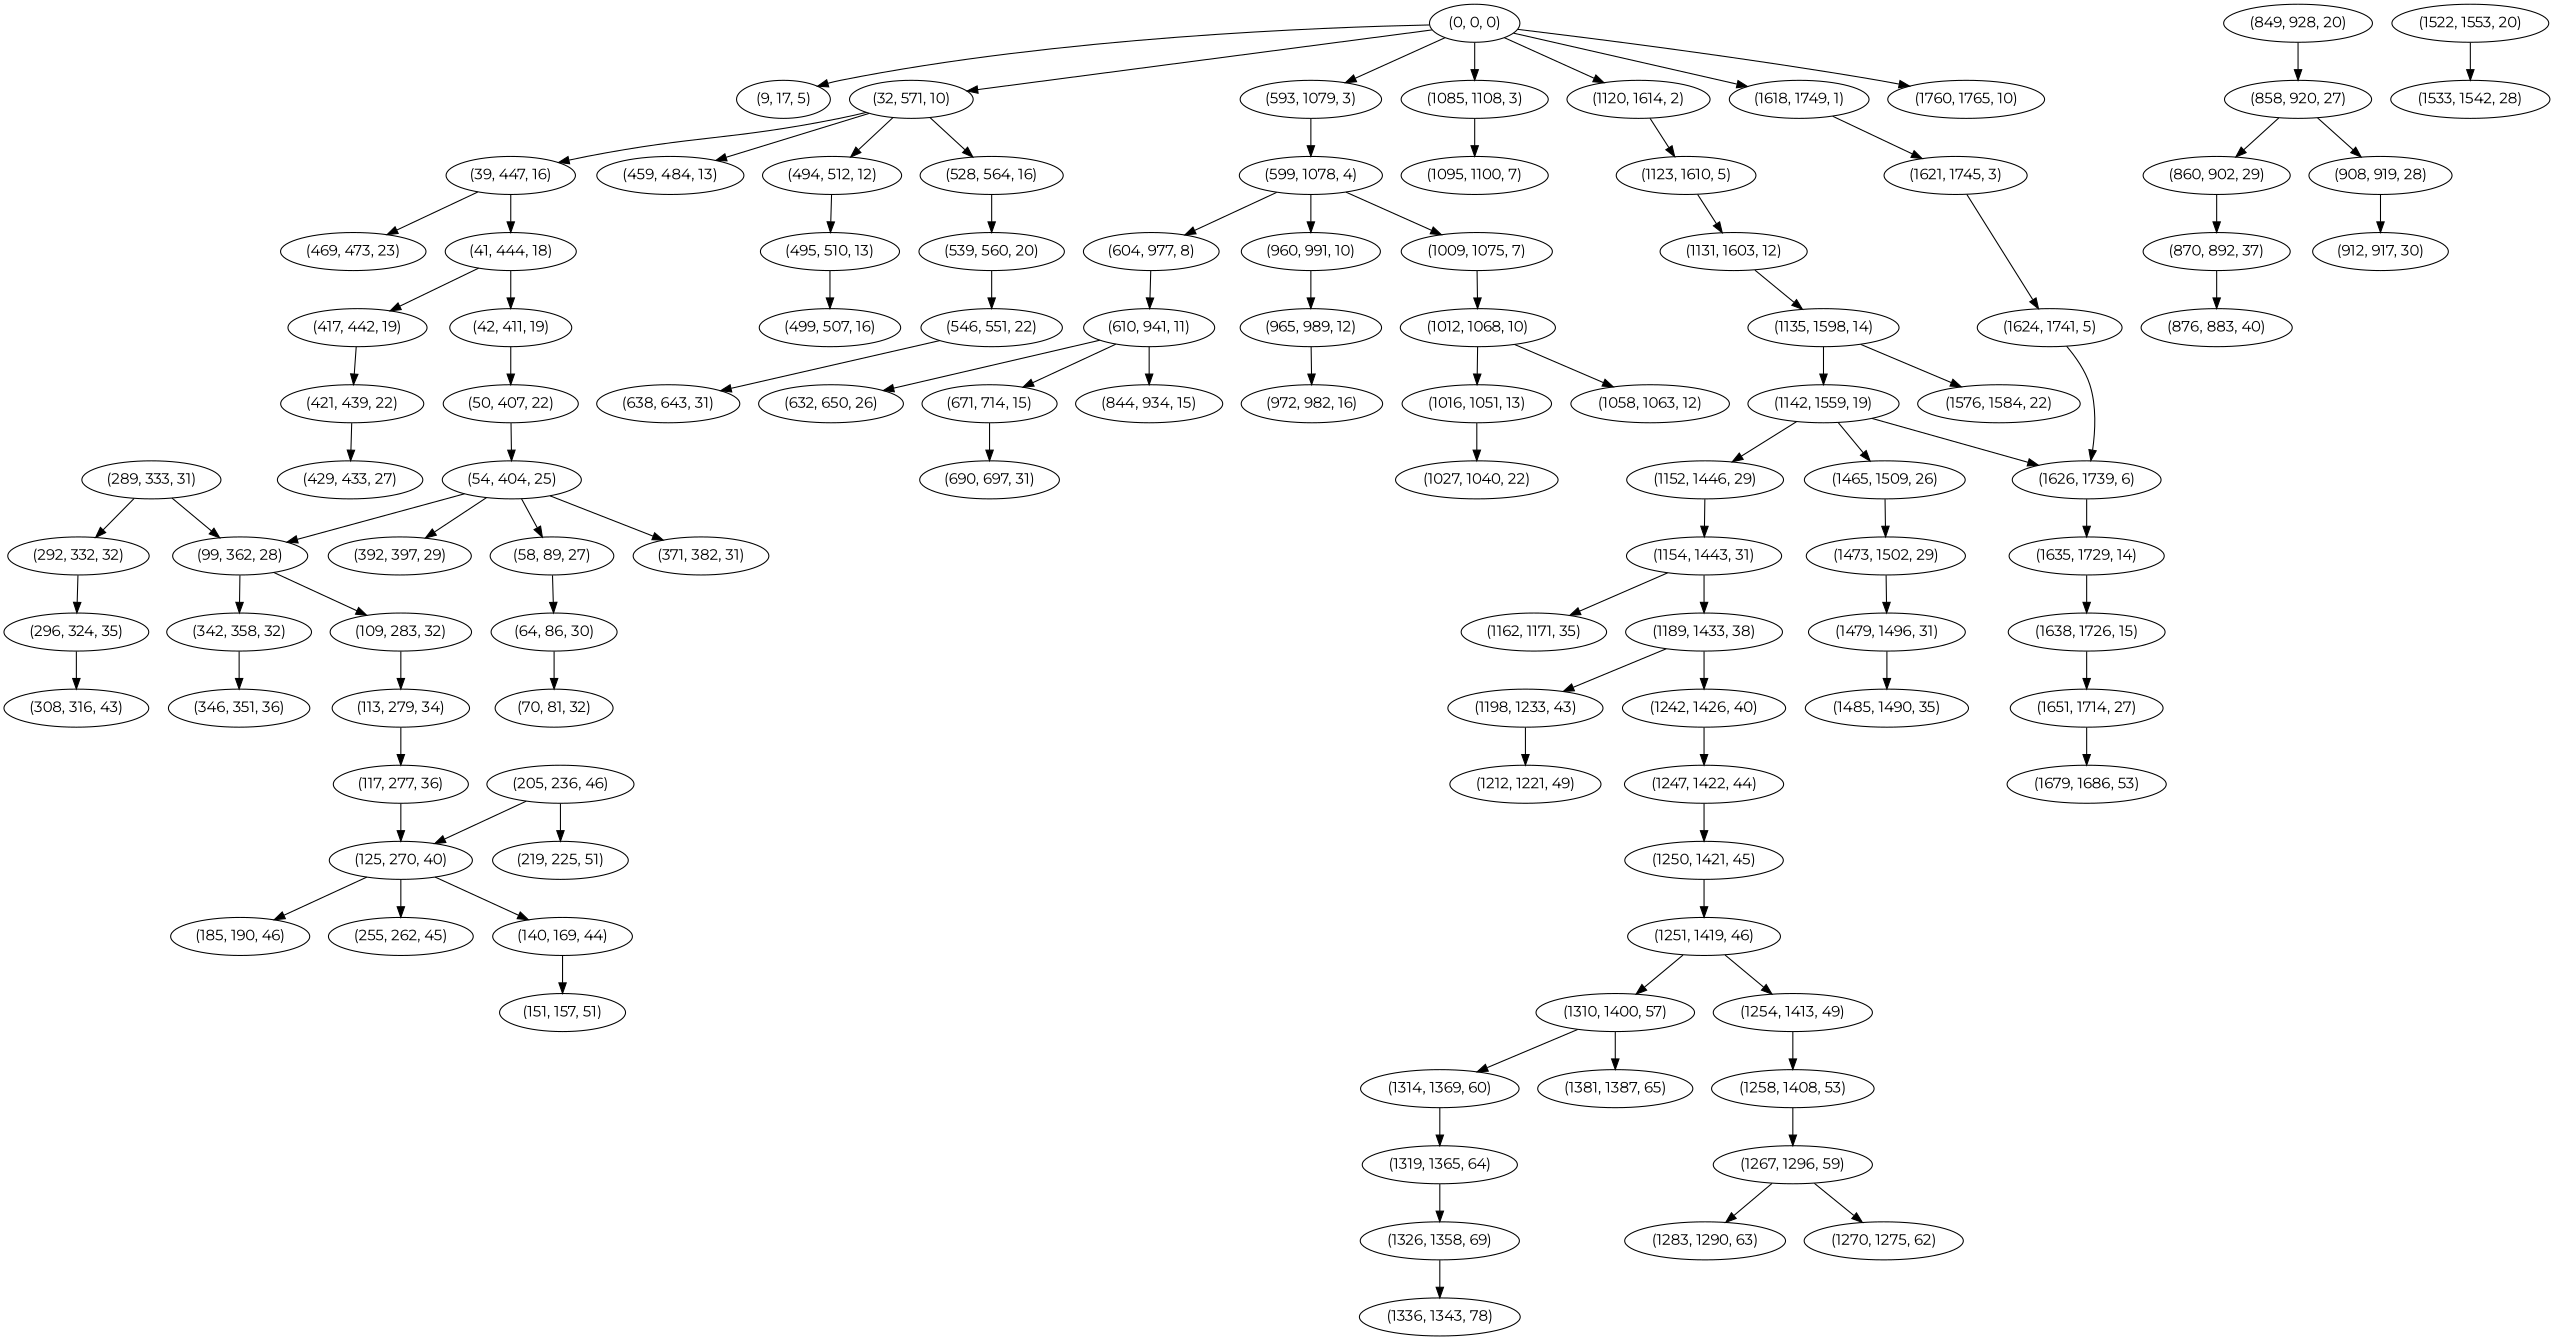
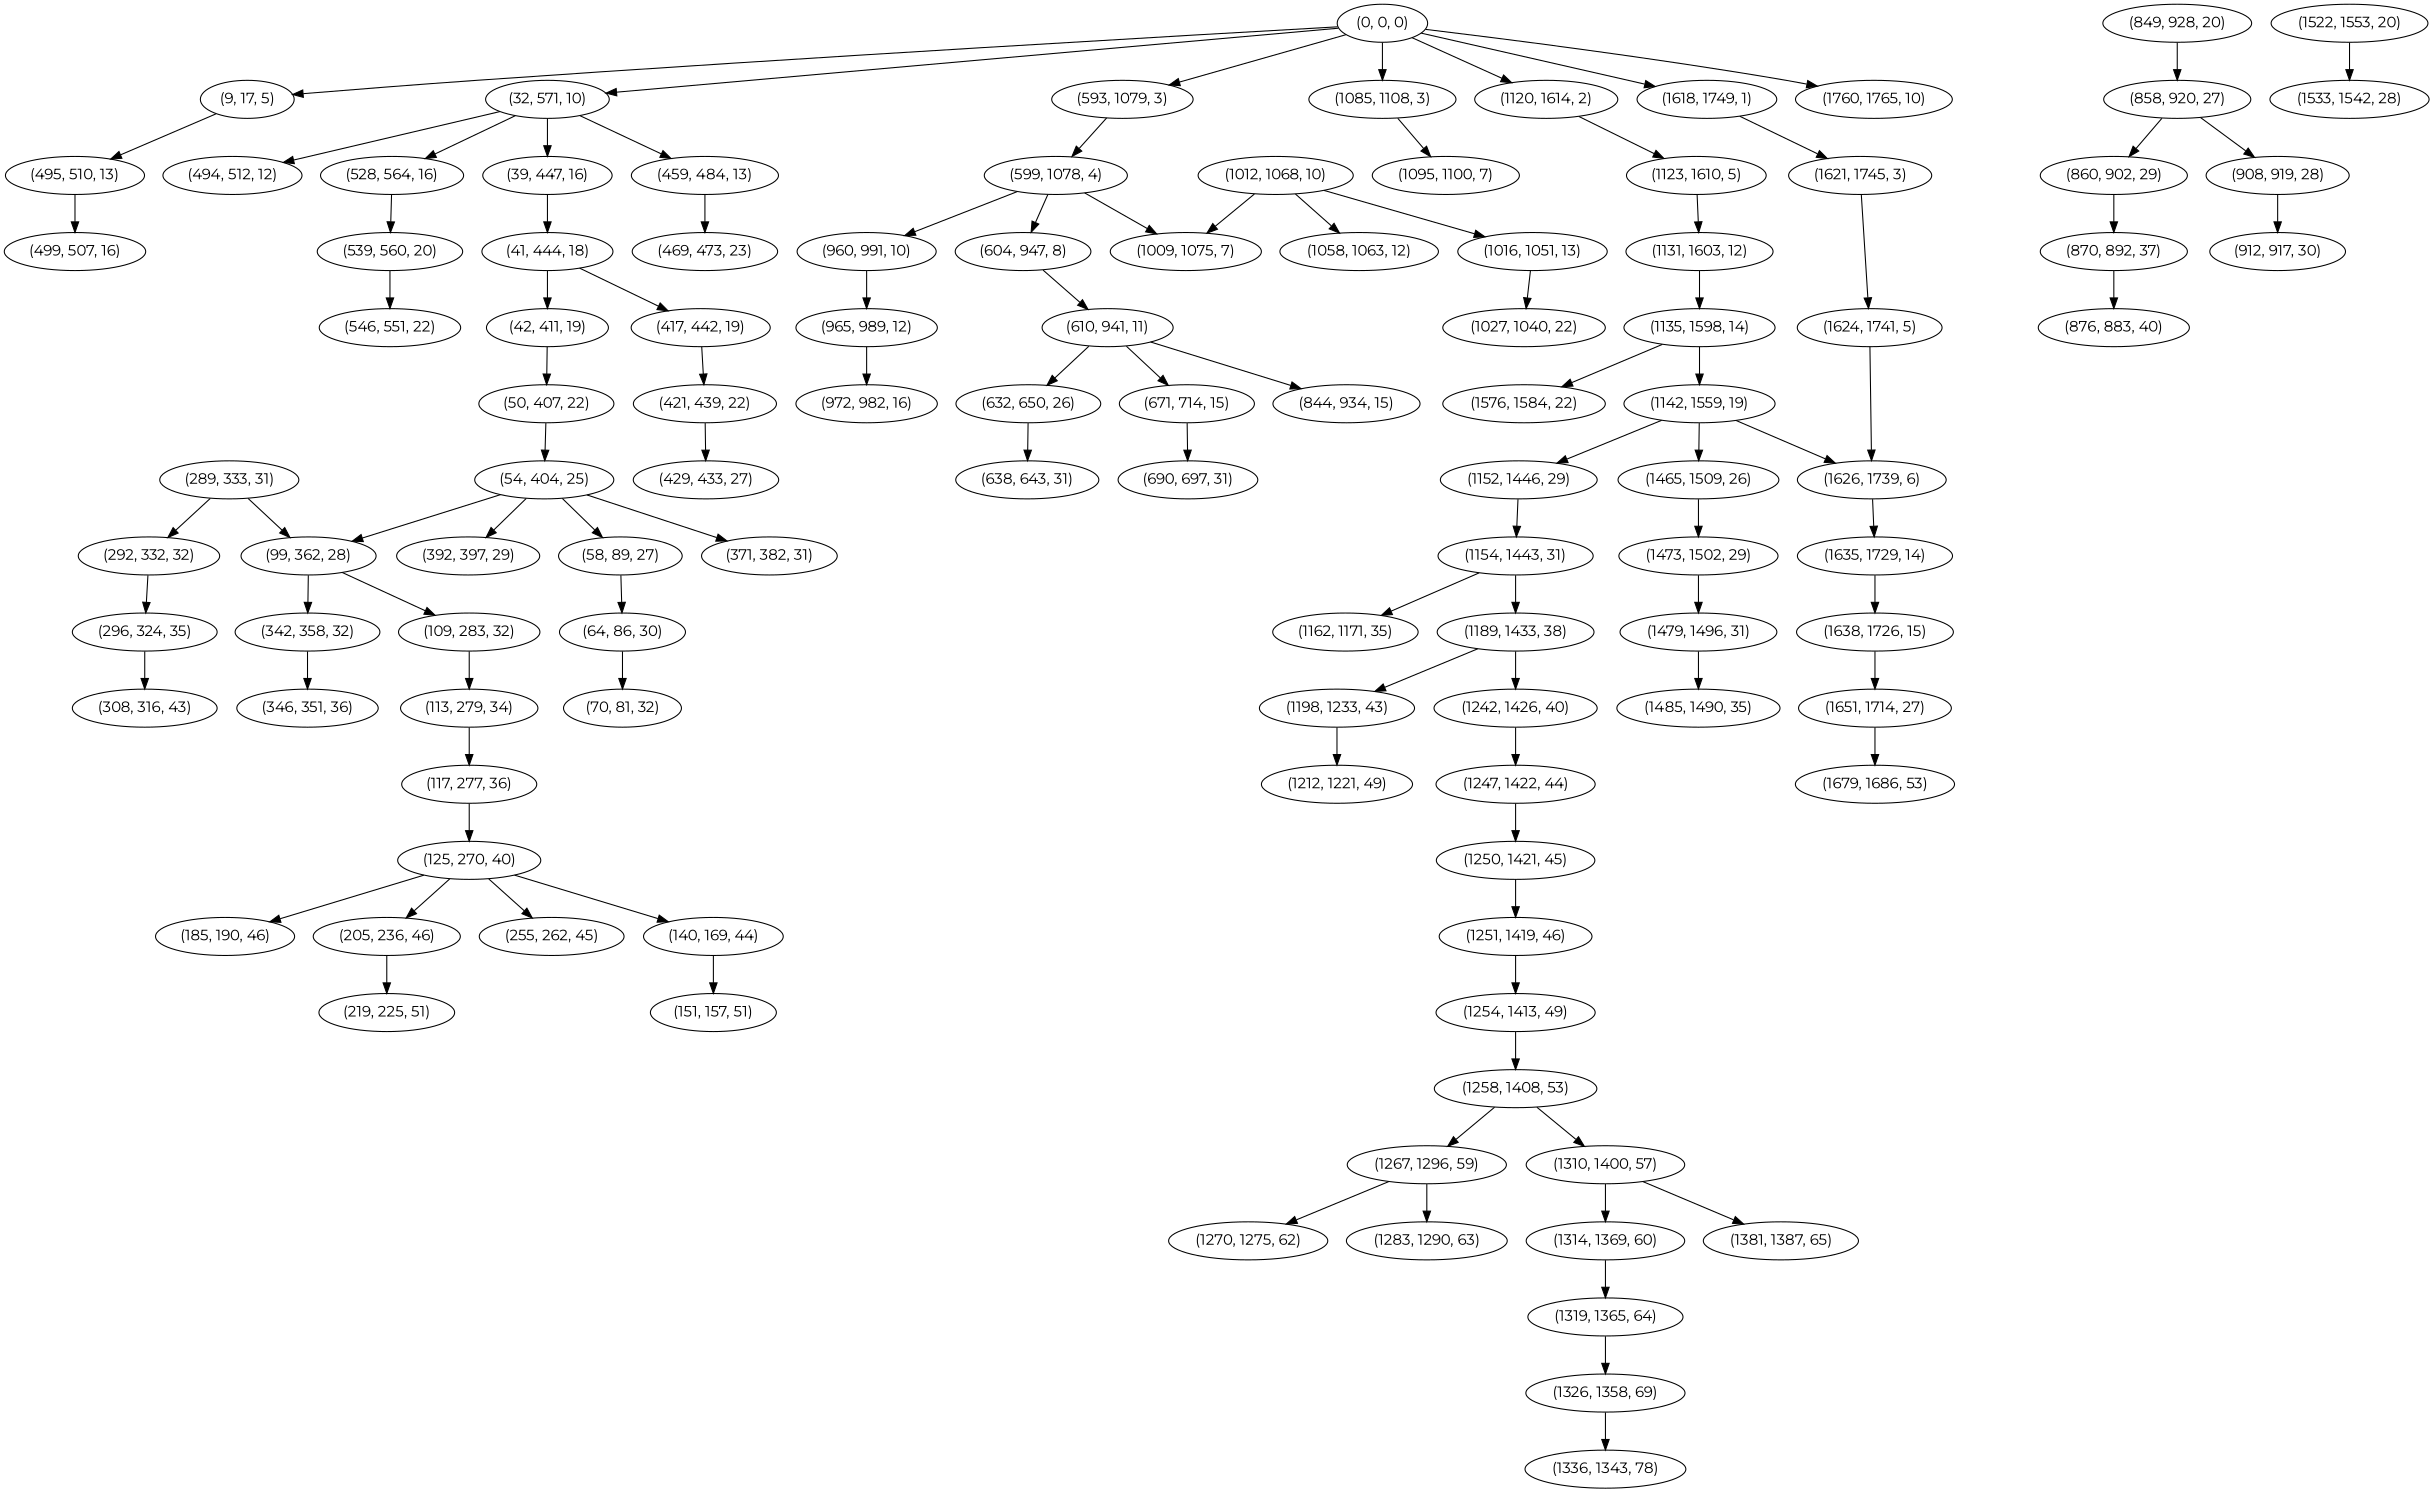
(831, 208) -> (168, 134)
(437, 211) -> (705, 208)
(1151, 252) -> (1023, 252)
(1477, 284) -> (1235, 210)
(835, 364) -> (1028, 437)
(485, 820) -> (432, 895)
(1664, 971) -> (1556, 1123)
